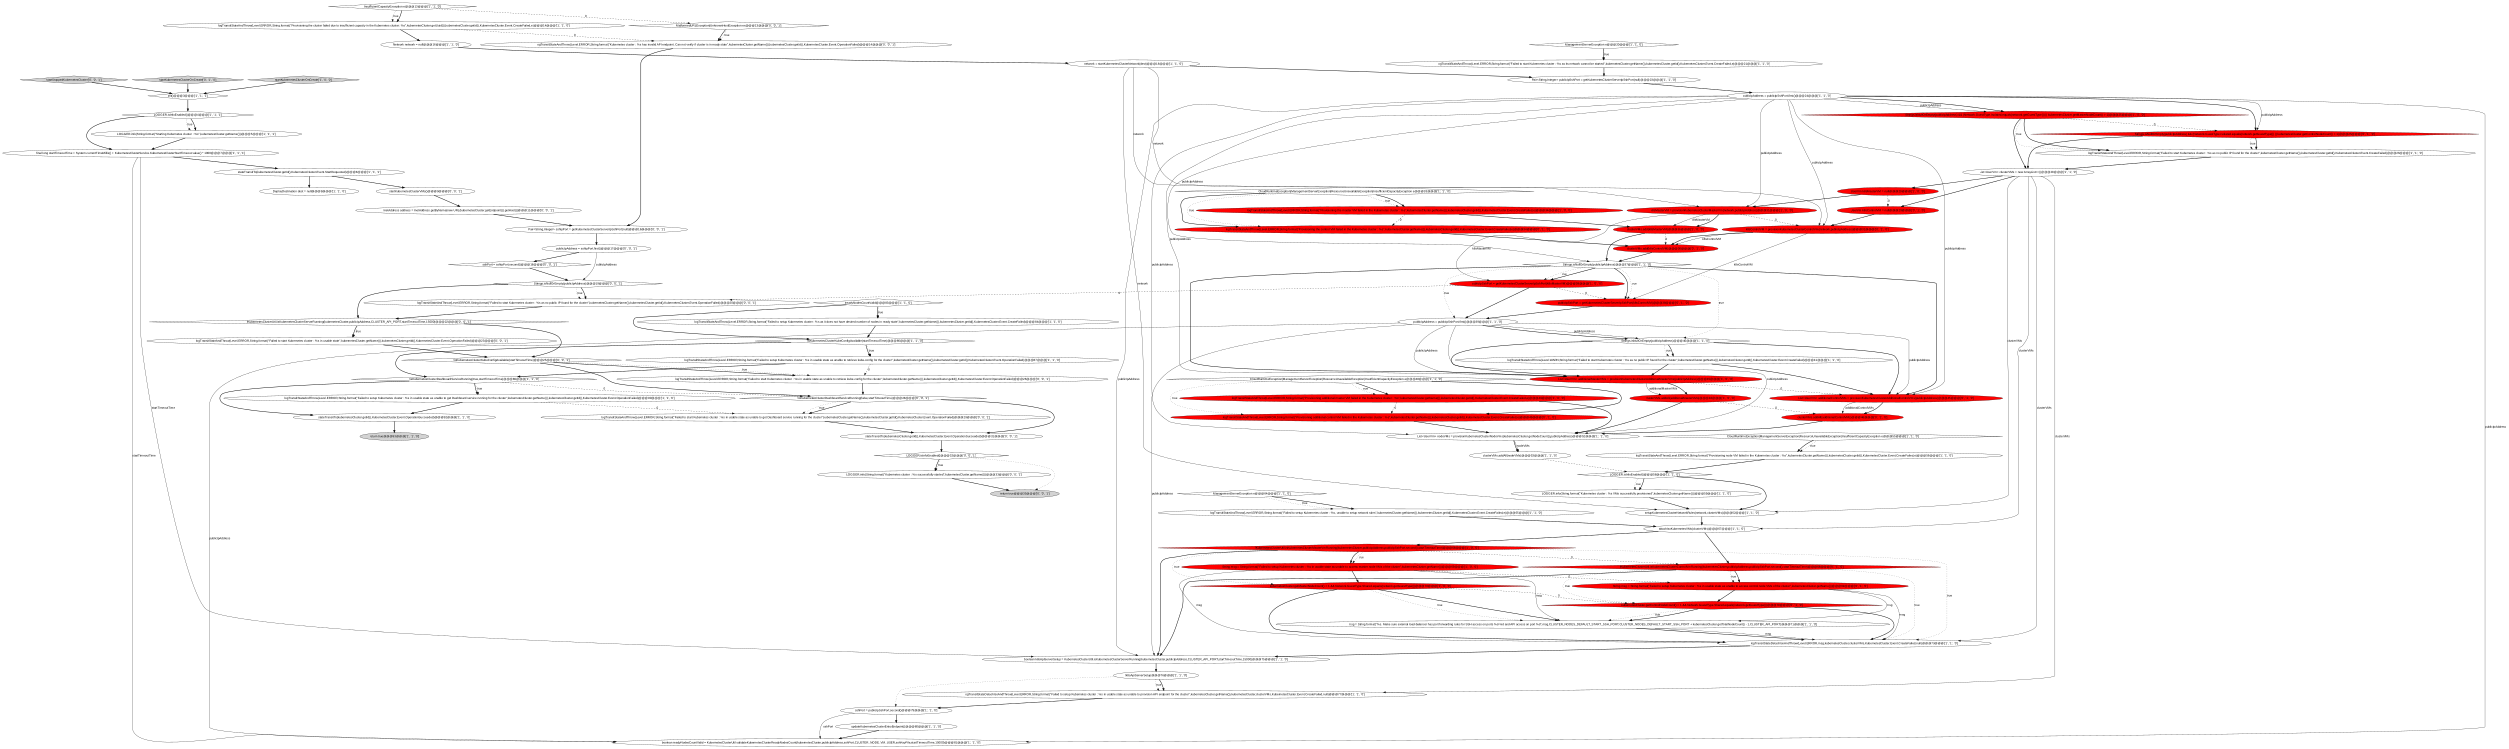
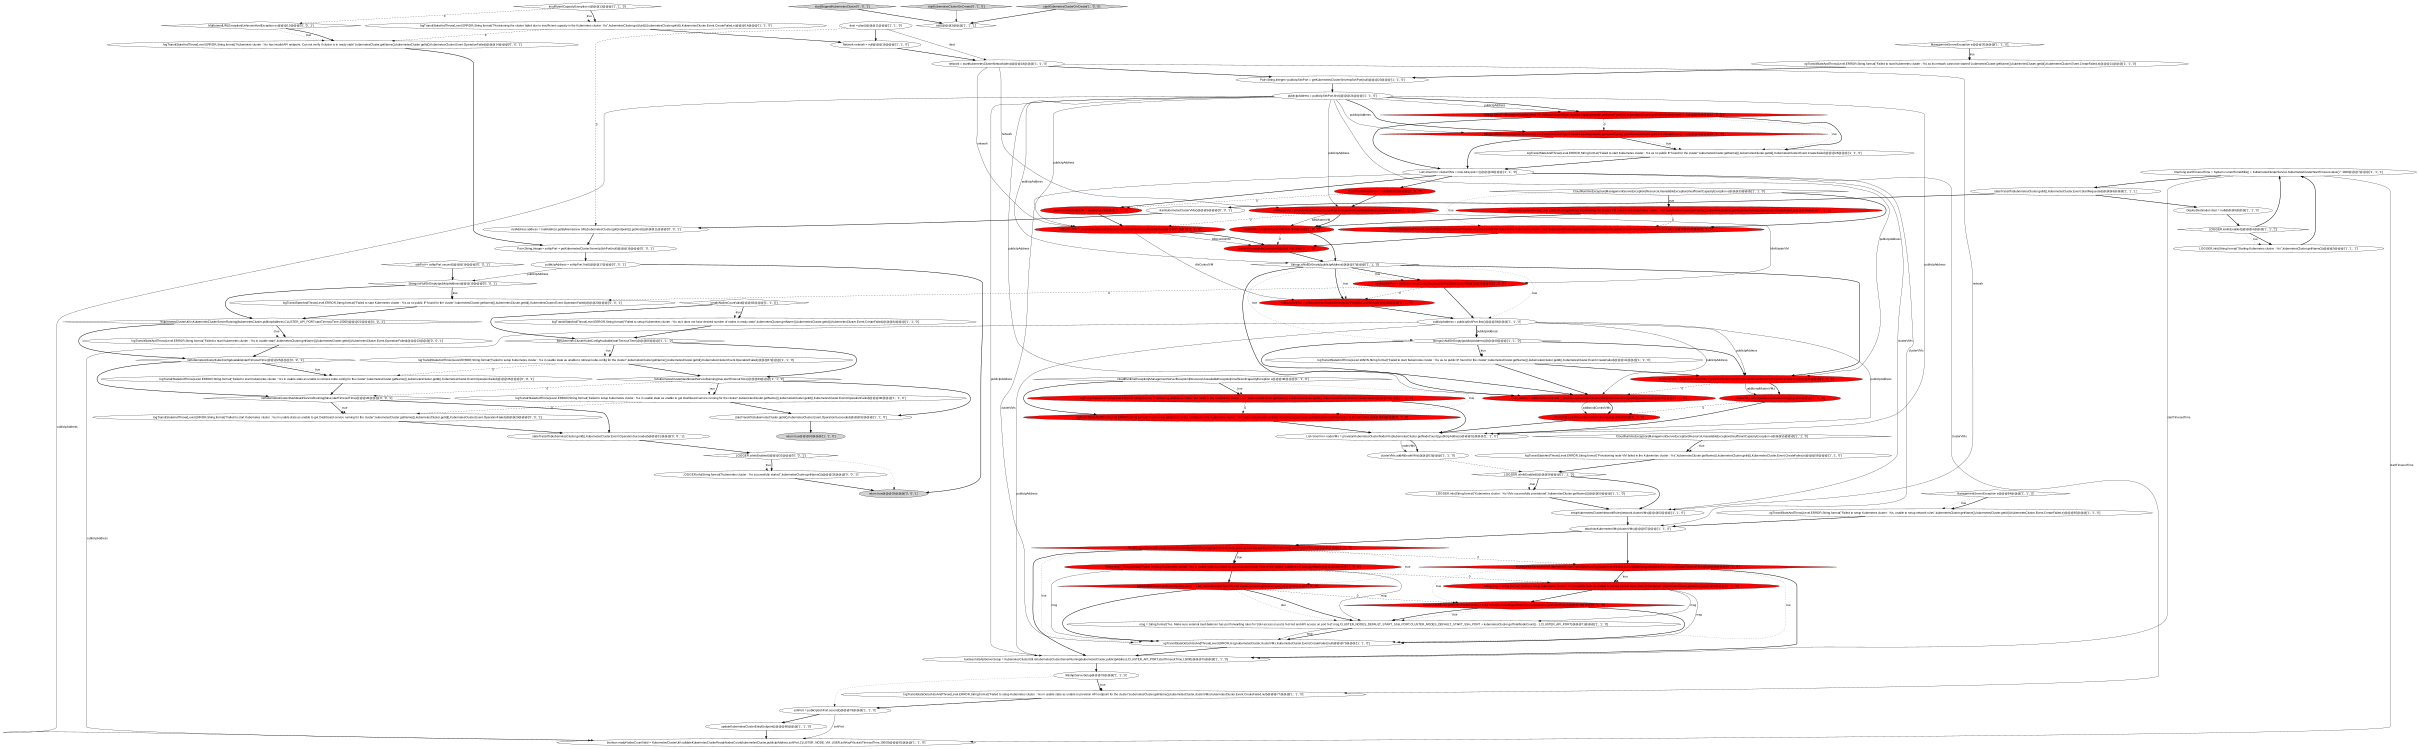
none -> (876, 26)
(188, 87) -> (956, 15)
(188, 104) -> (2232, 219)
(558, 257) -> (937, 273)
